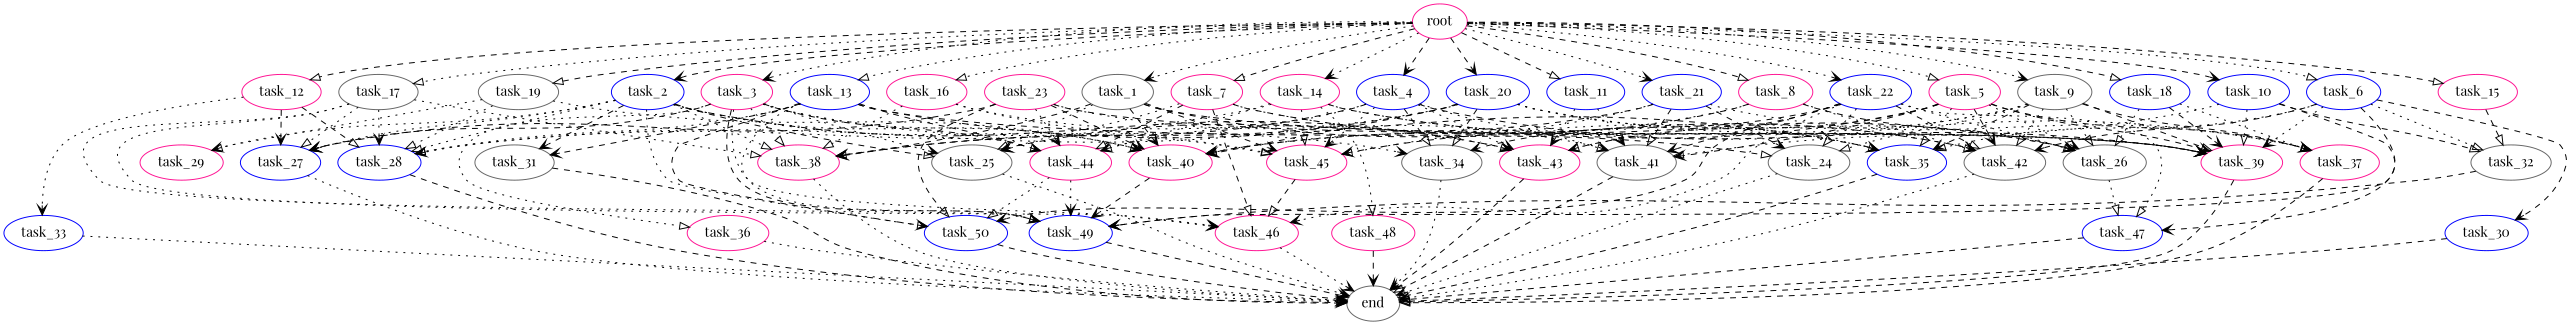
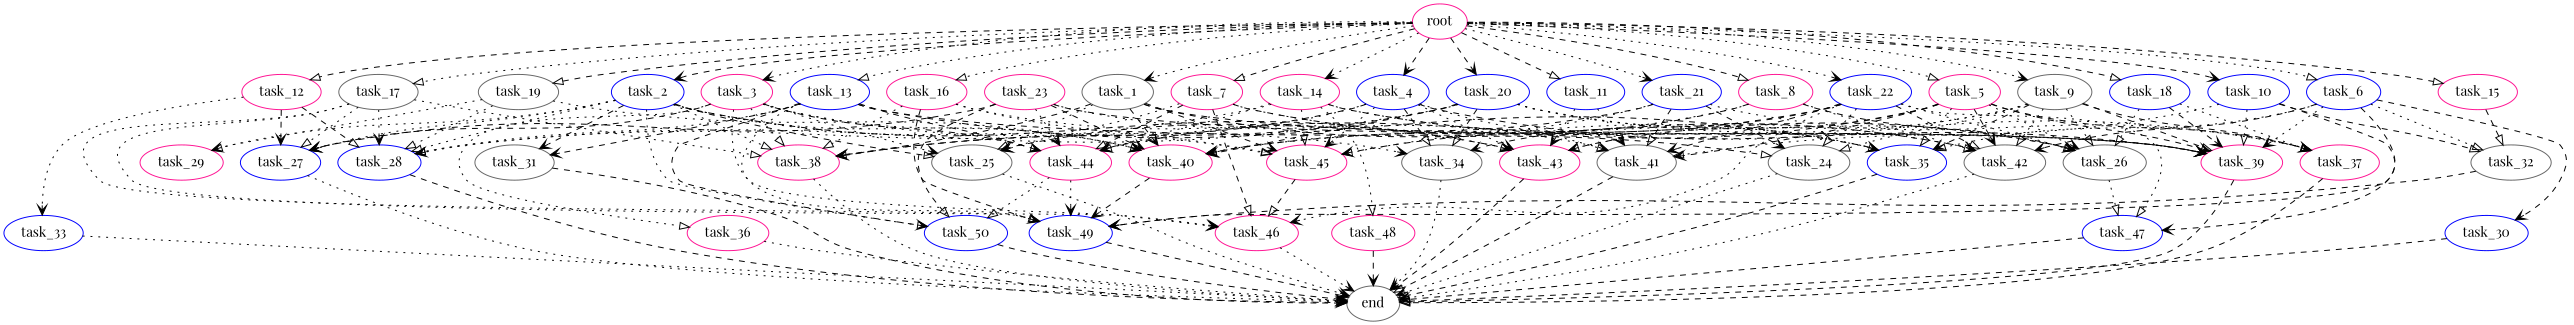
(1650, 191) -> (1476, 128)
(845, 209) -> (941, 189)
